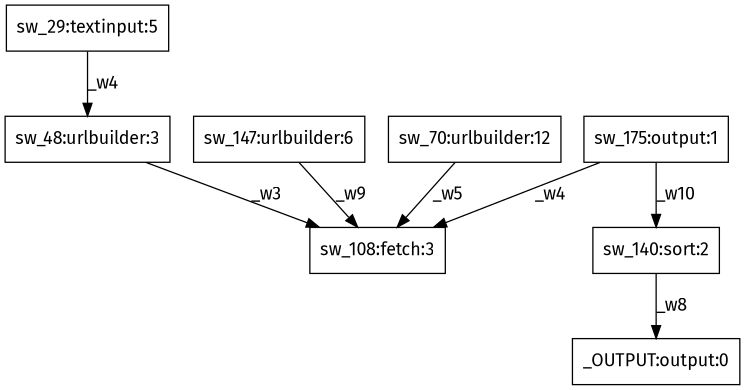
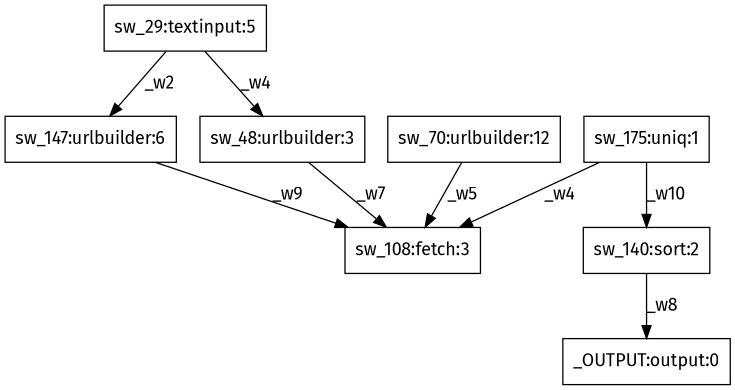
none -> (142, 79)
(656, 139) -> (647, 139)
(266, 195) -> (371, 195)
